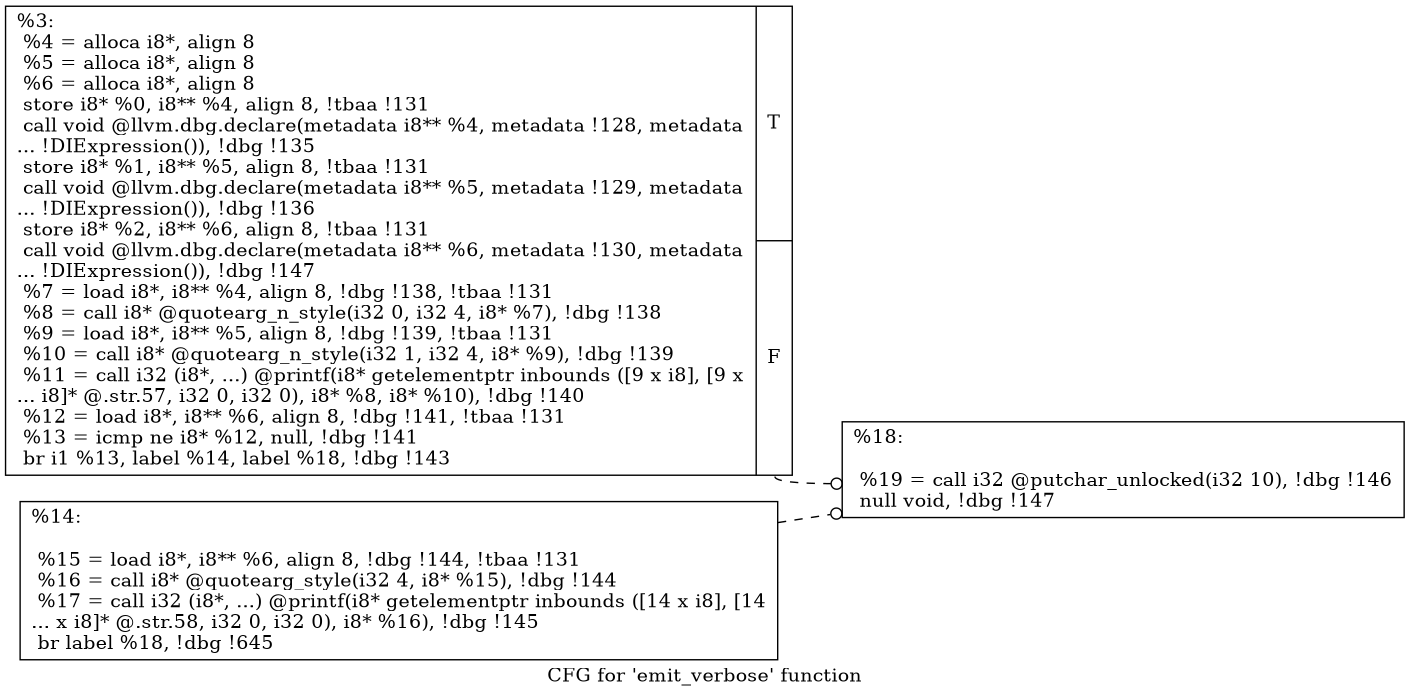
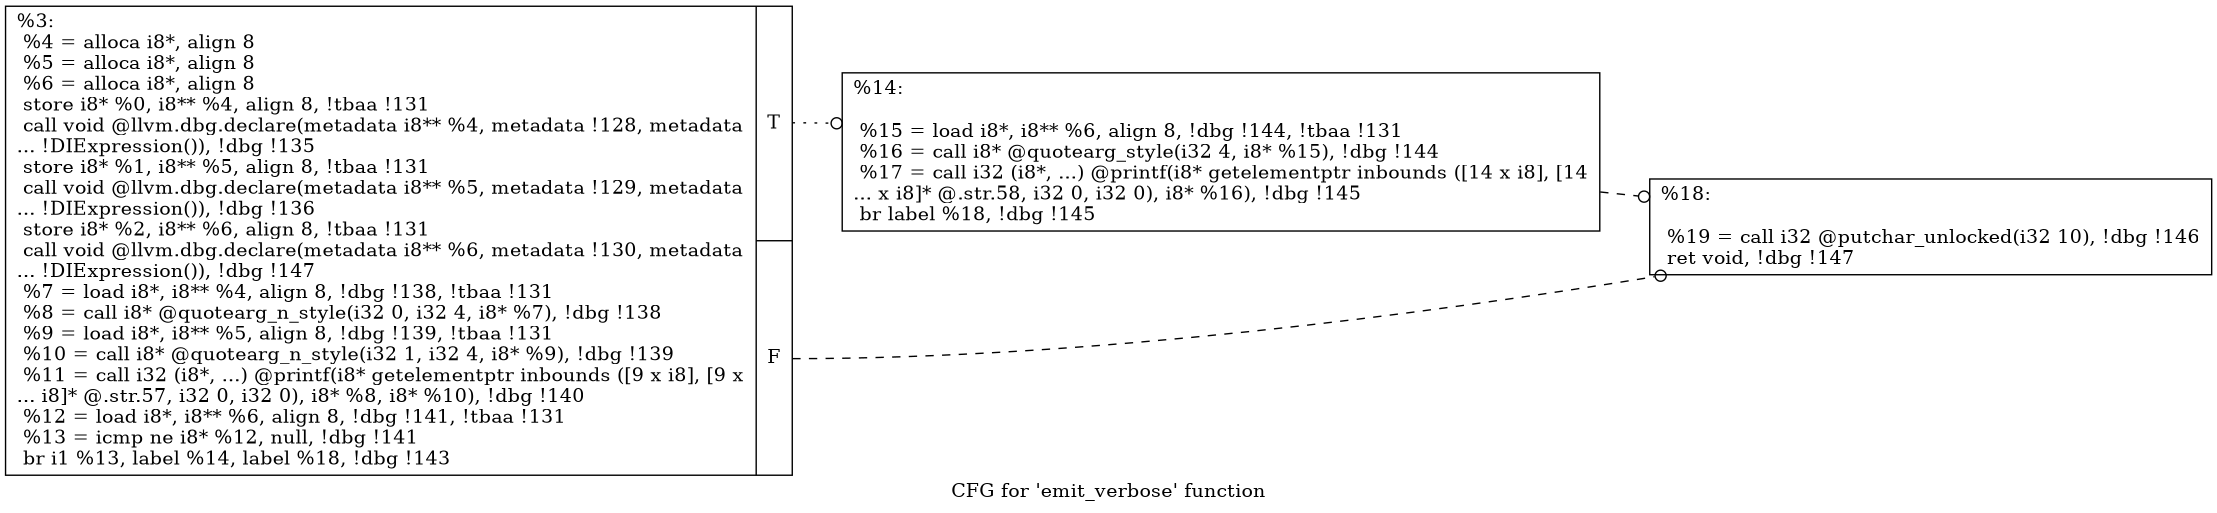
none -> (812, 123)
(955, 501) -> (1758, 258)
(153, 643) -> (975, 214)
